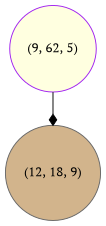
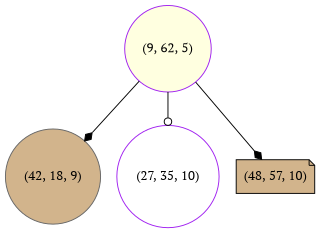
(53, 173) -> (53, 177)
none -> (168, 177)
none -> (275, 177)
